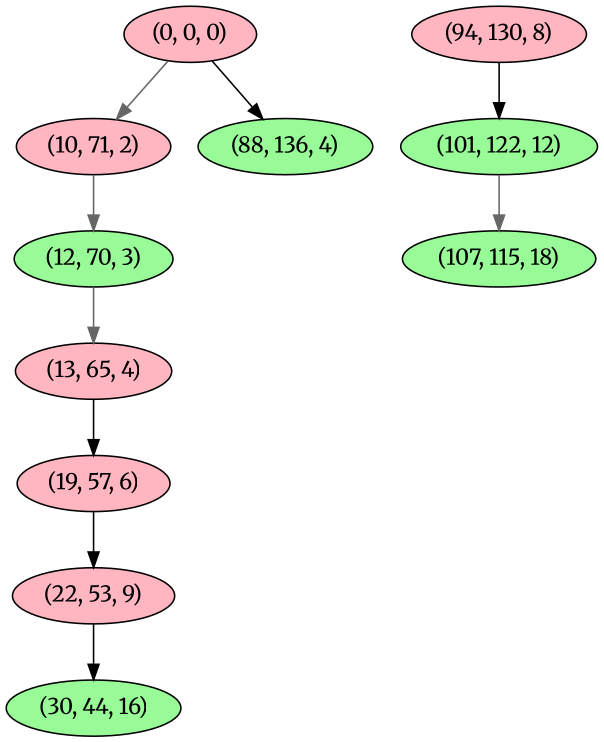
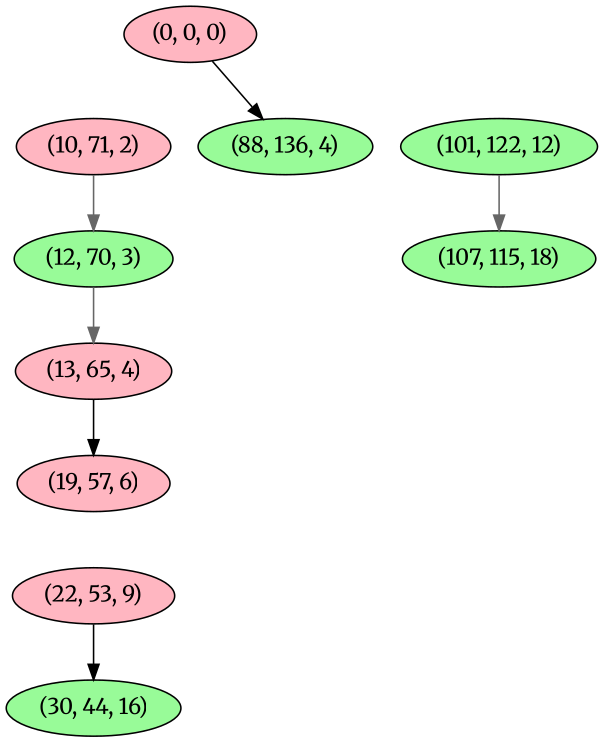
(499, 34) -> none
(147, 84) -> none
(94, 532) -> none
